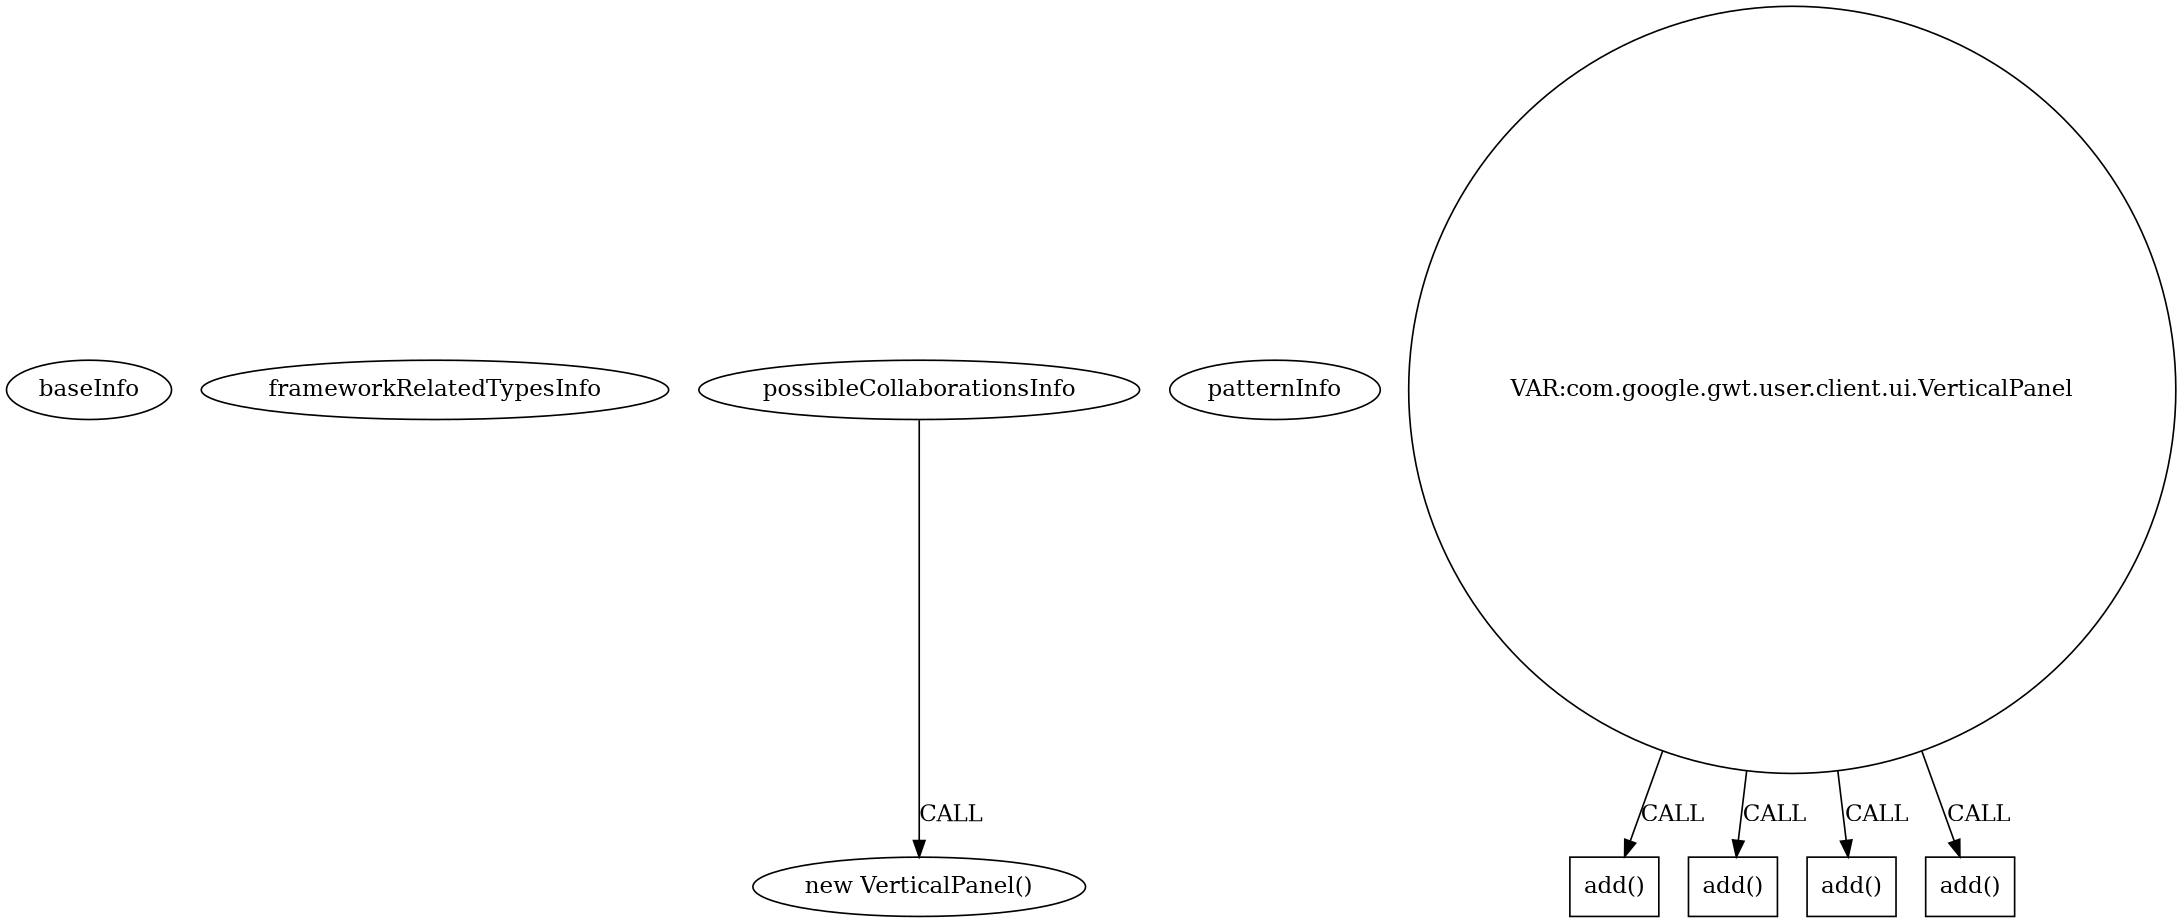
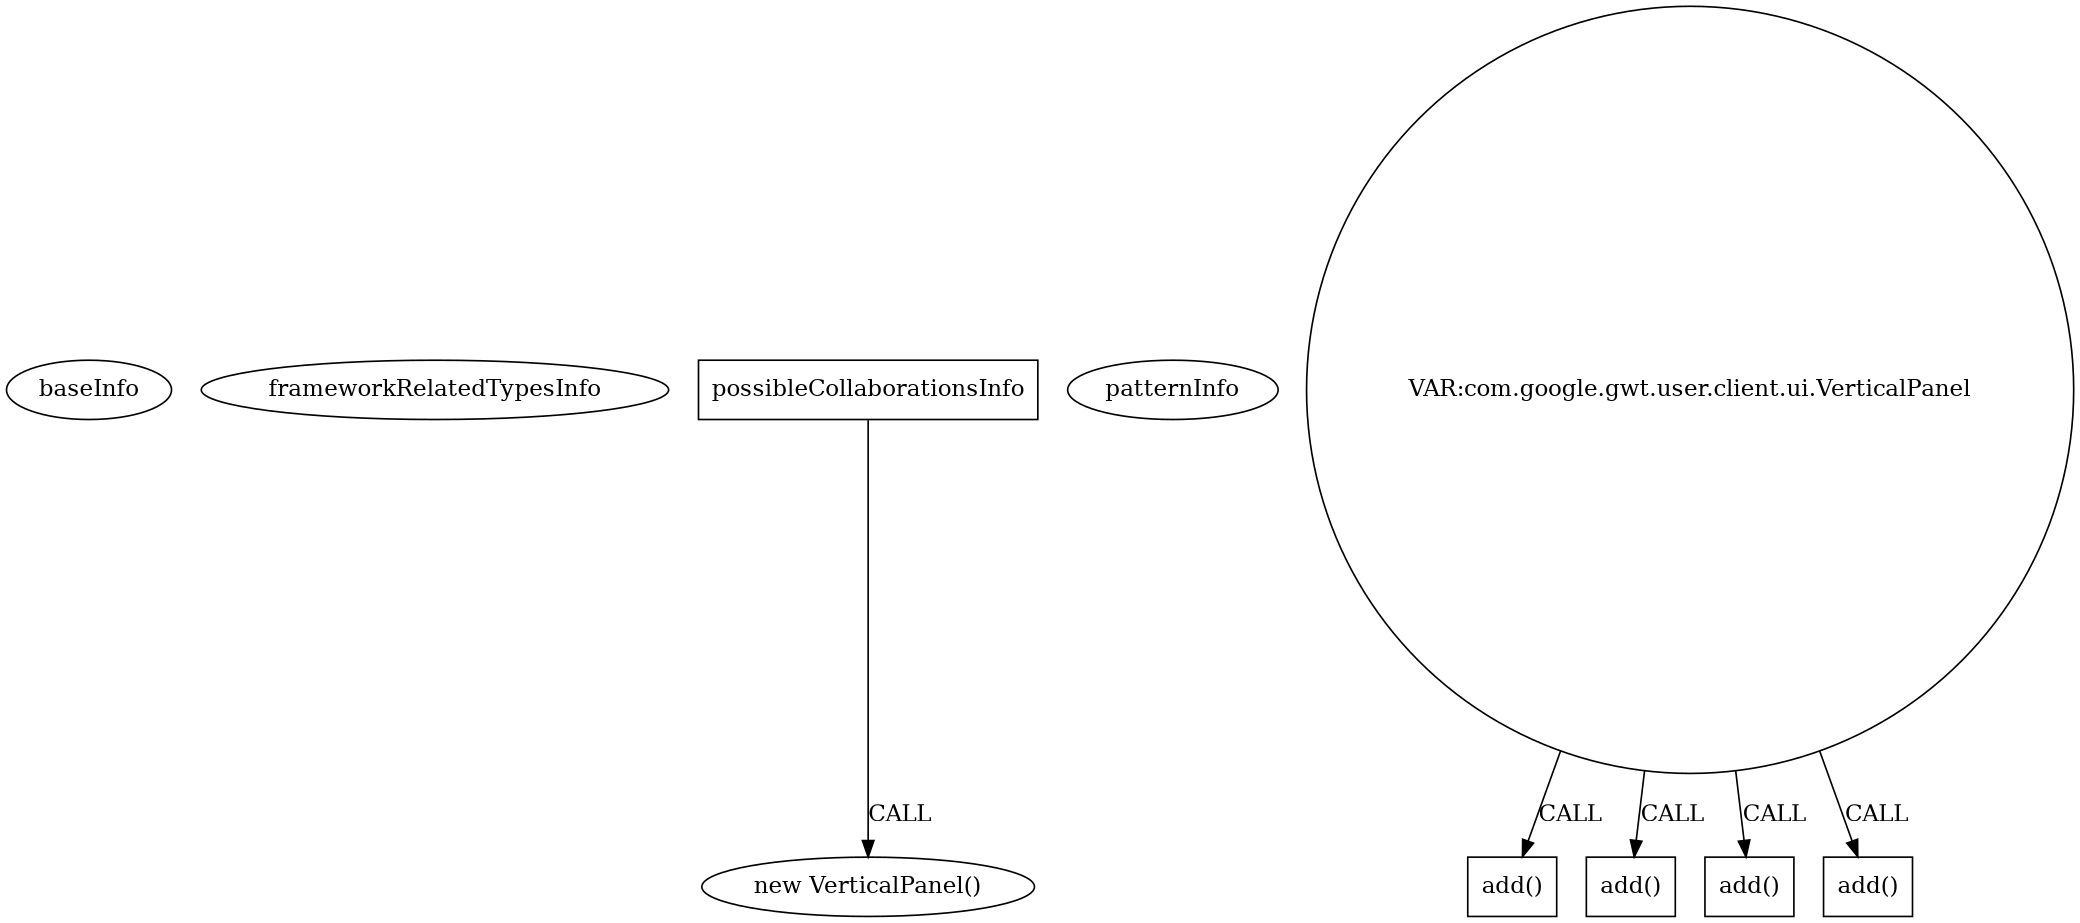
(919, 390) -> (868, 390)
